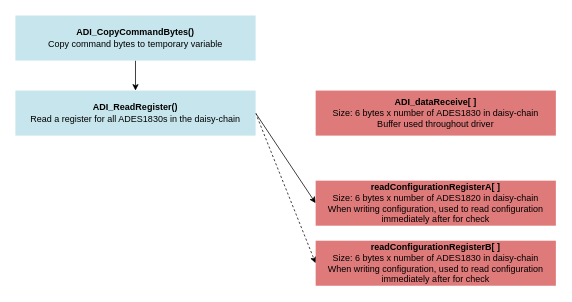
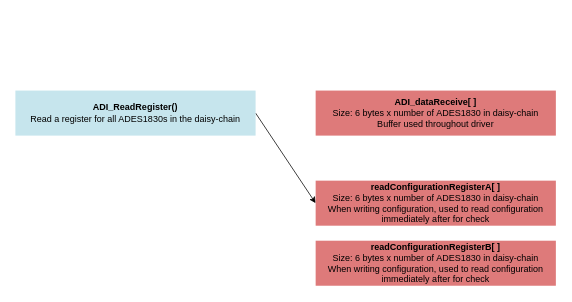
(135, 38) -> none
(135, 72) -> none
(287, 191) -> none
(435, 203) -> (435, 203)
